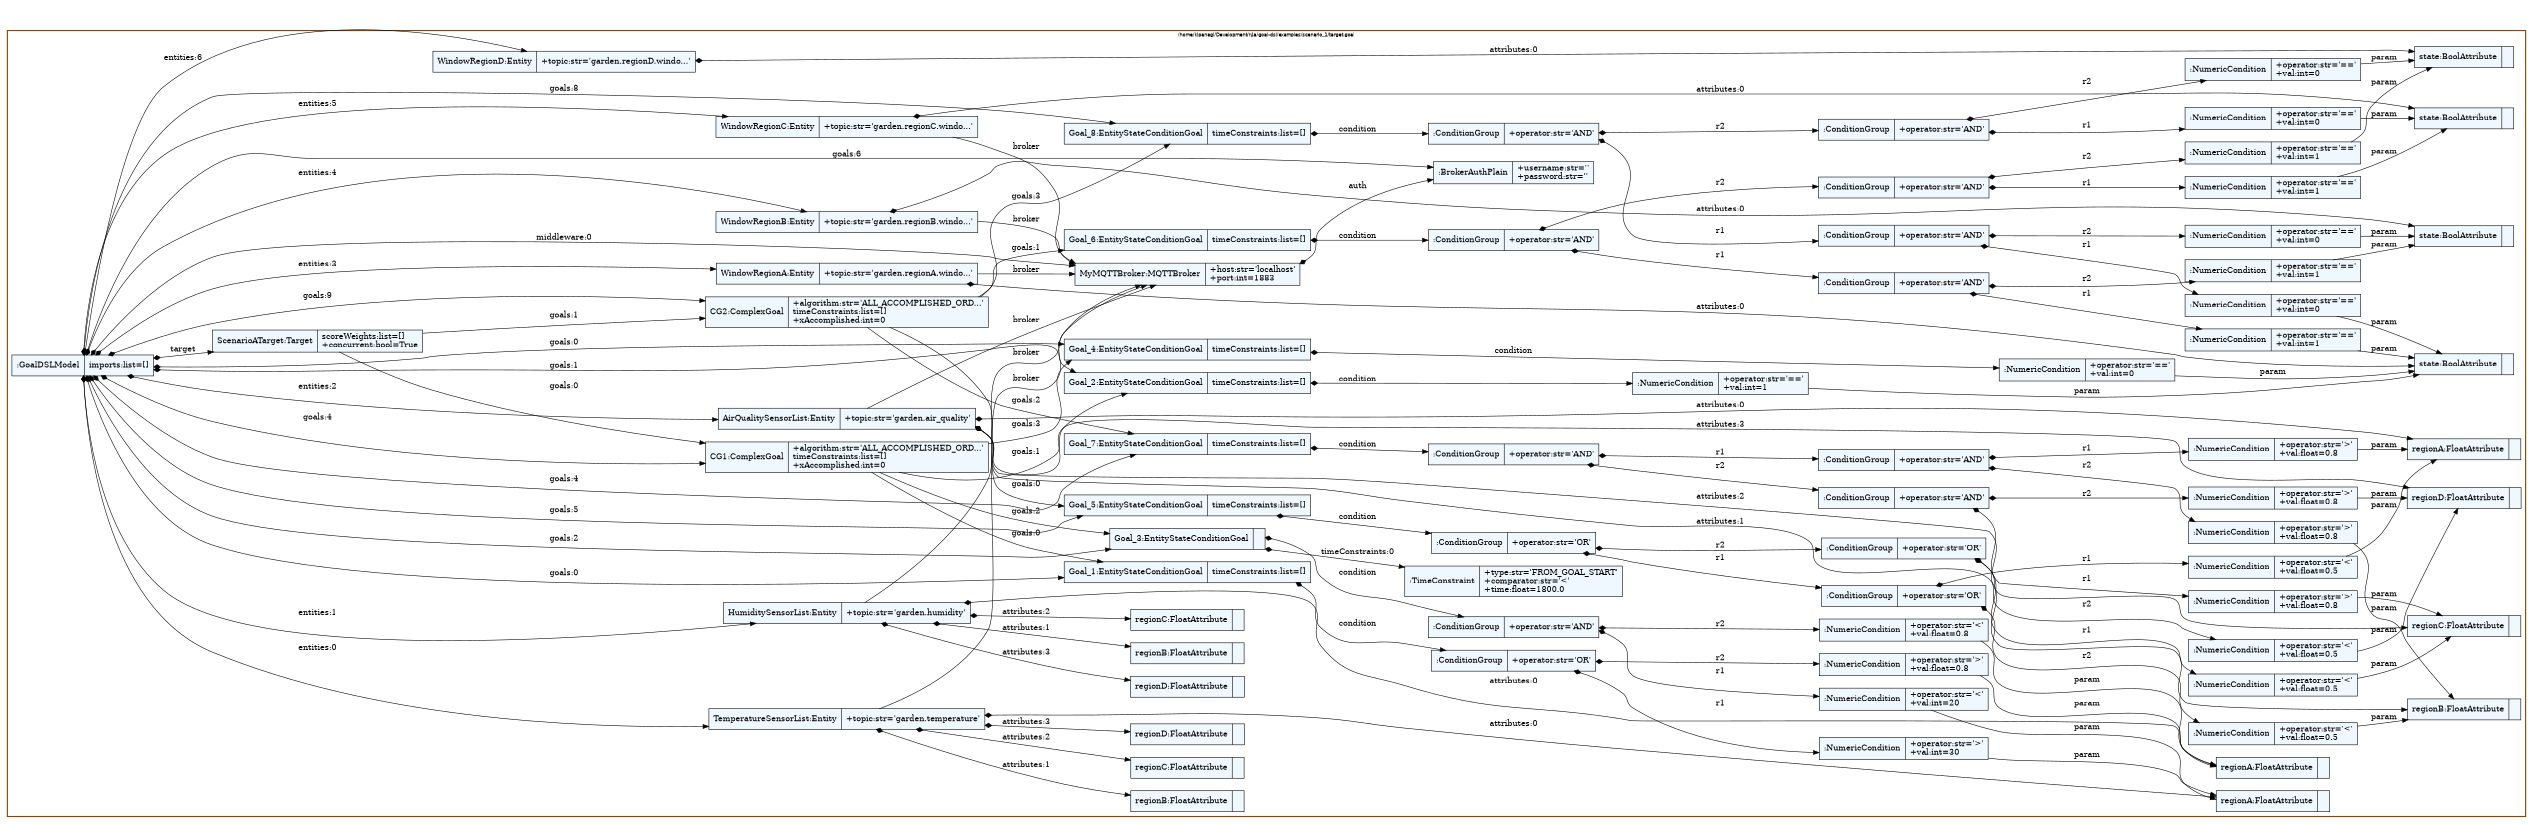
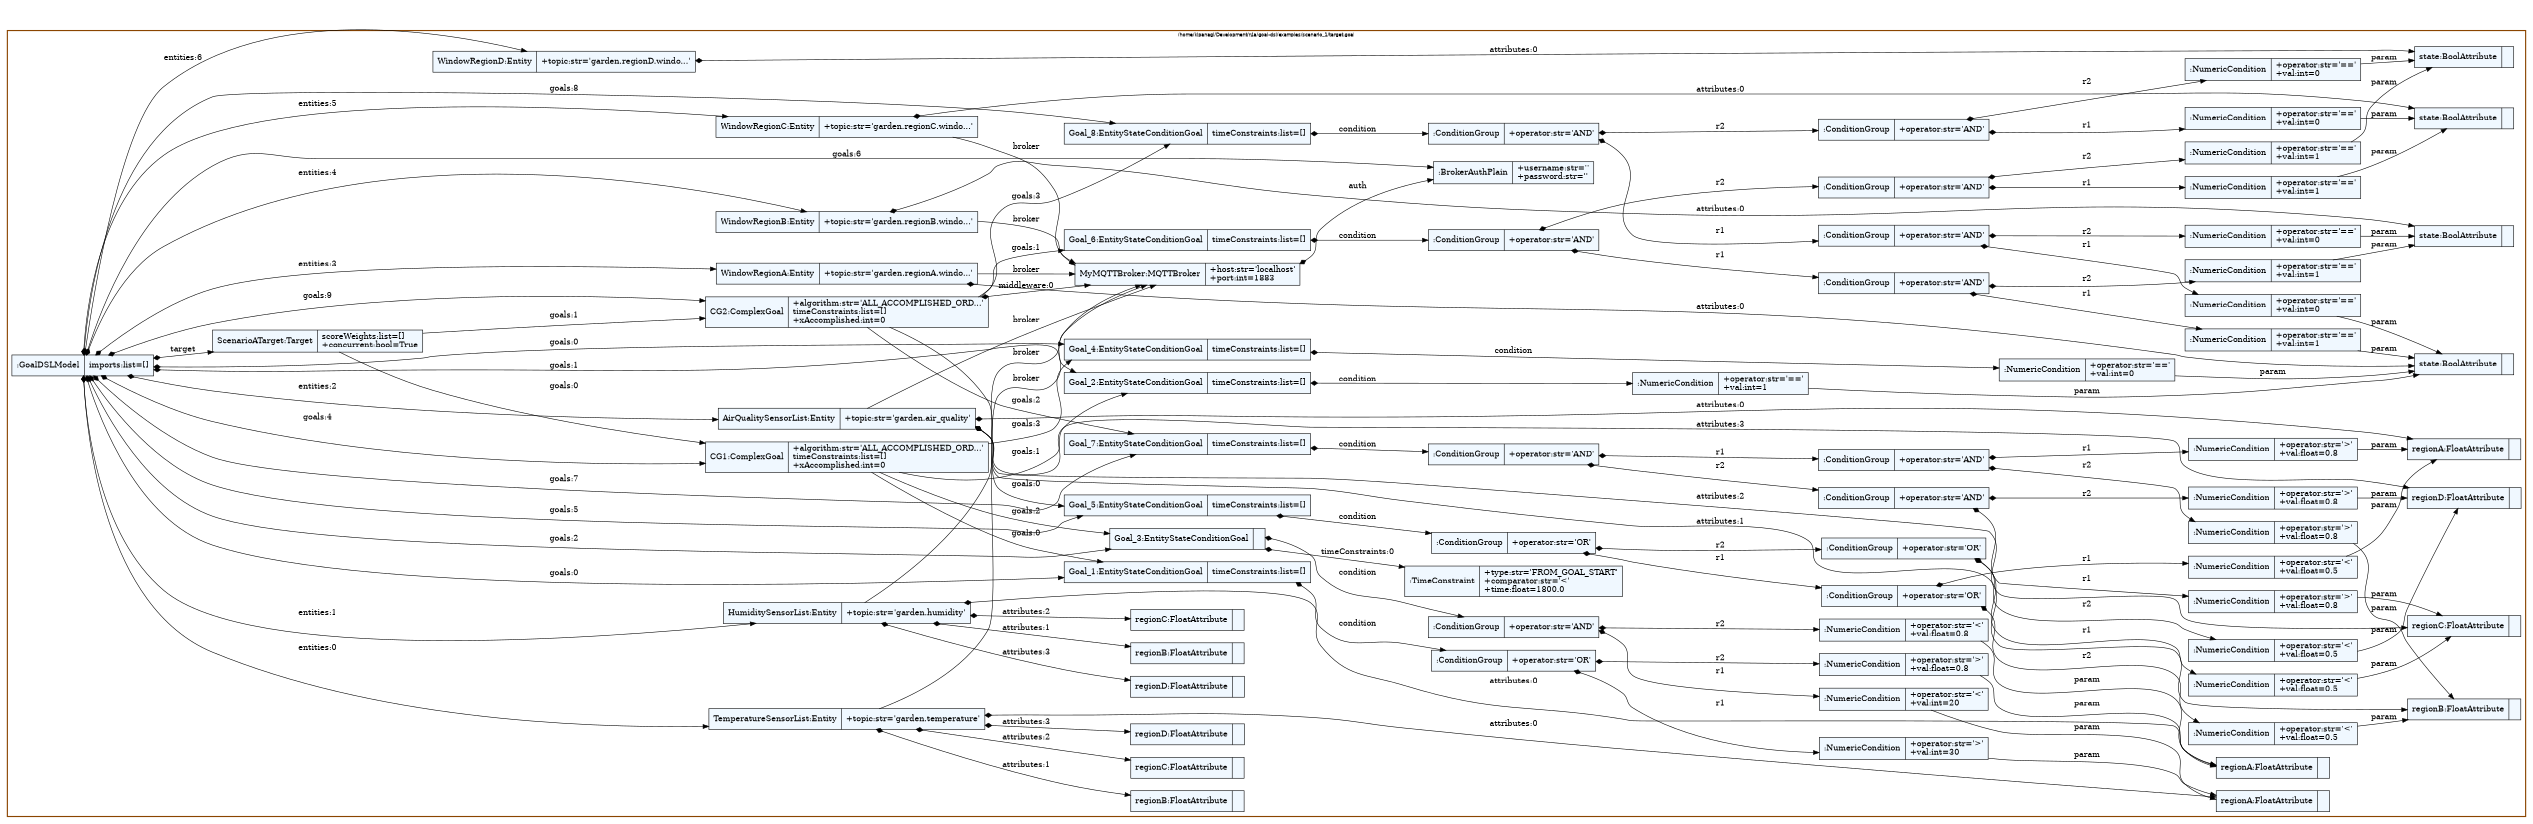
(565, 242) -> (1027, 292)
(564, 479) -> (564, 479)
